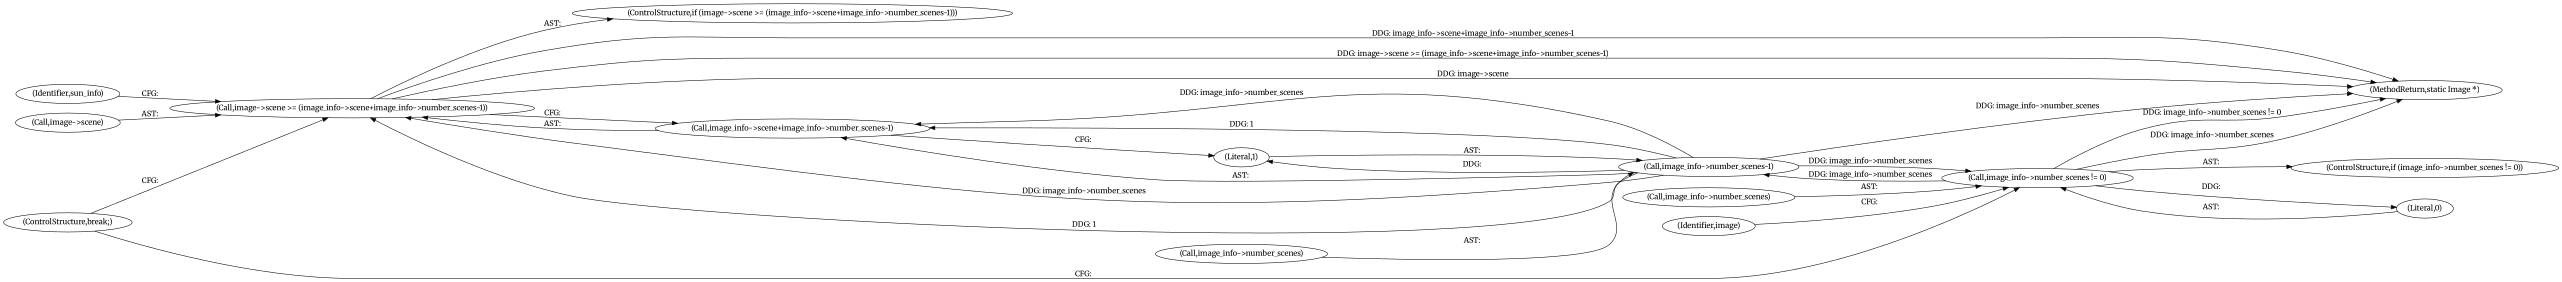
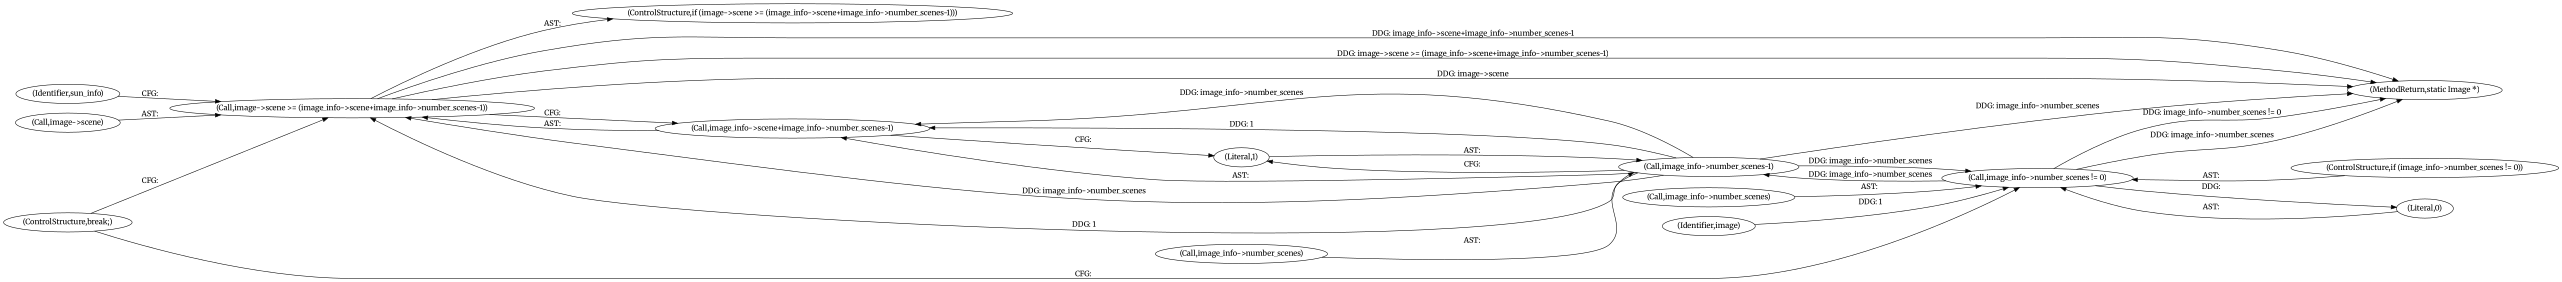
(1473, 165) -> (1473, 165)
(2198, 168) -> (2241, 181)
(1870, 202) -> (1870, 202)
